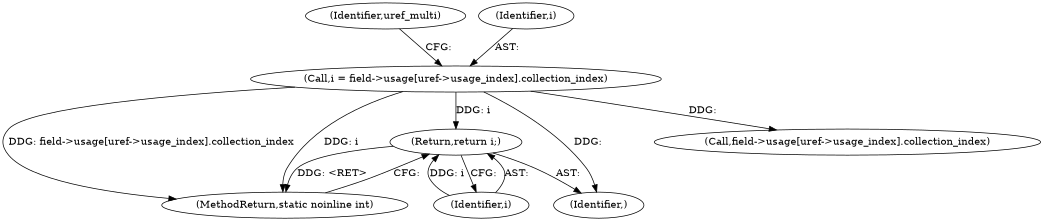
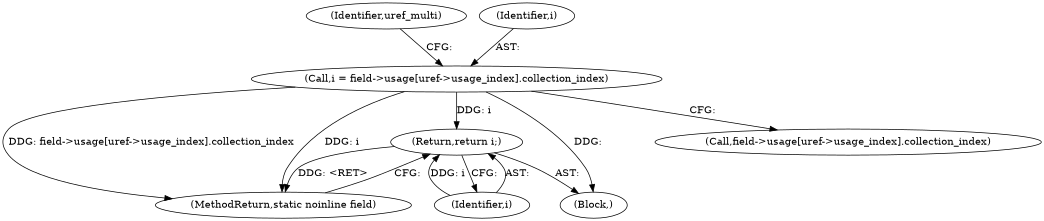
(704, 111) -> (704, 111)
(285, 205) -> (283, 205)
(599, 205) -> (594, 205)
